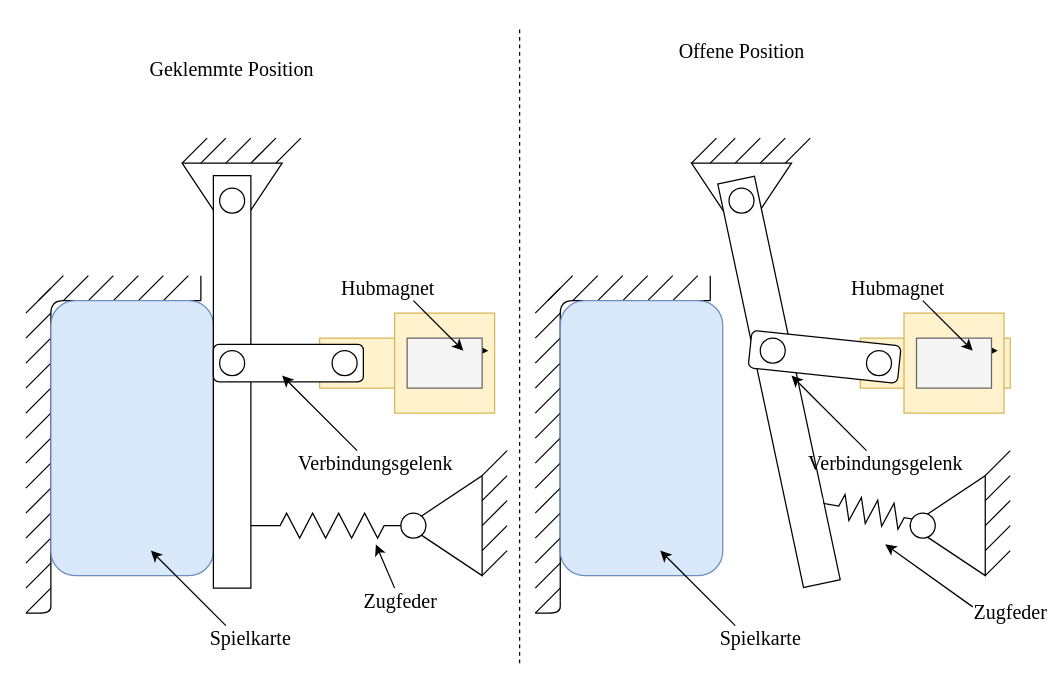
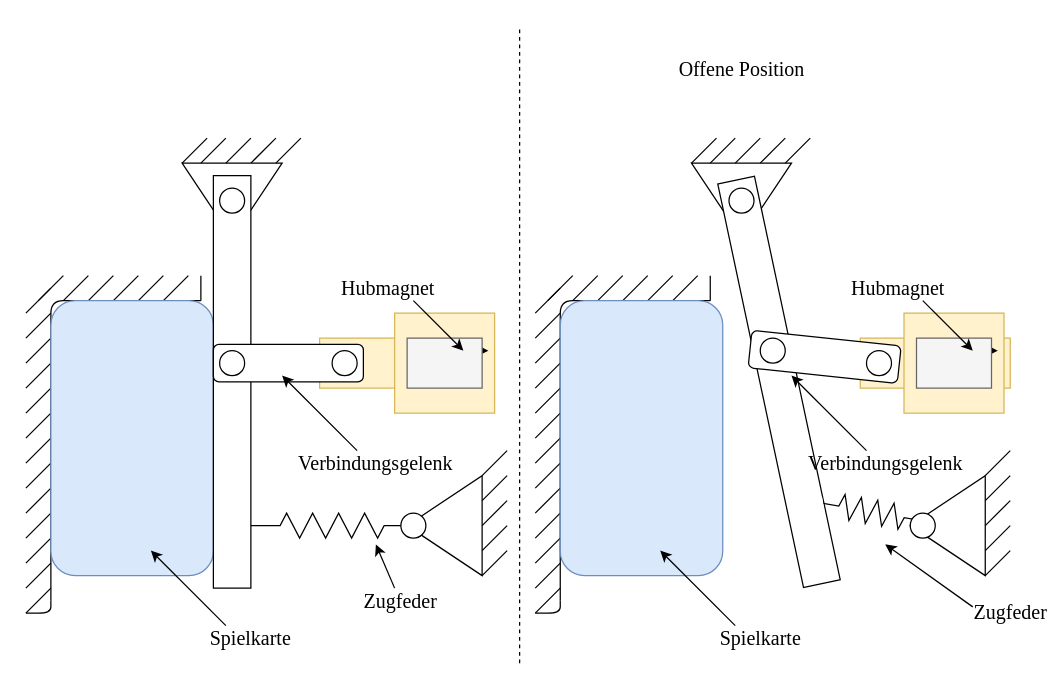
(741, 51) -> (741, 69)
(232, 69) -> none
